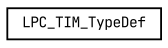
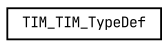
(84, 24) -> (84, 24)
